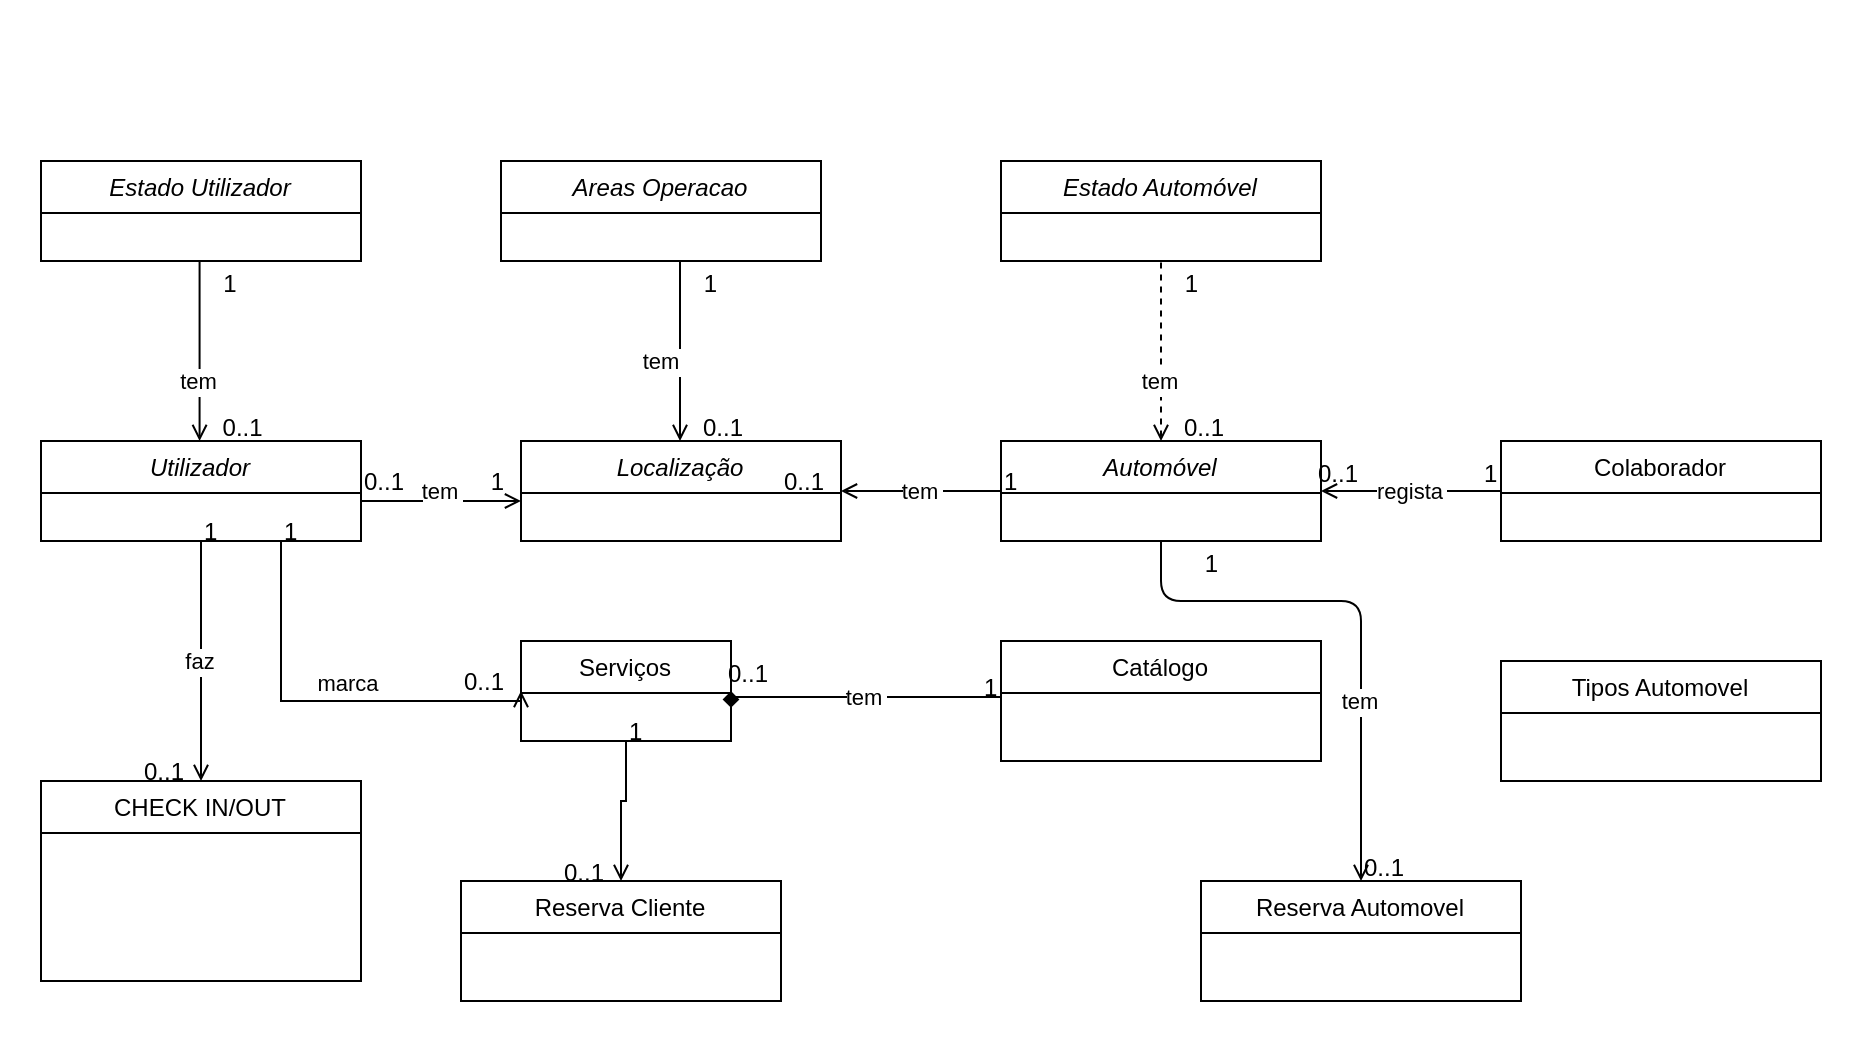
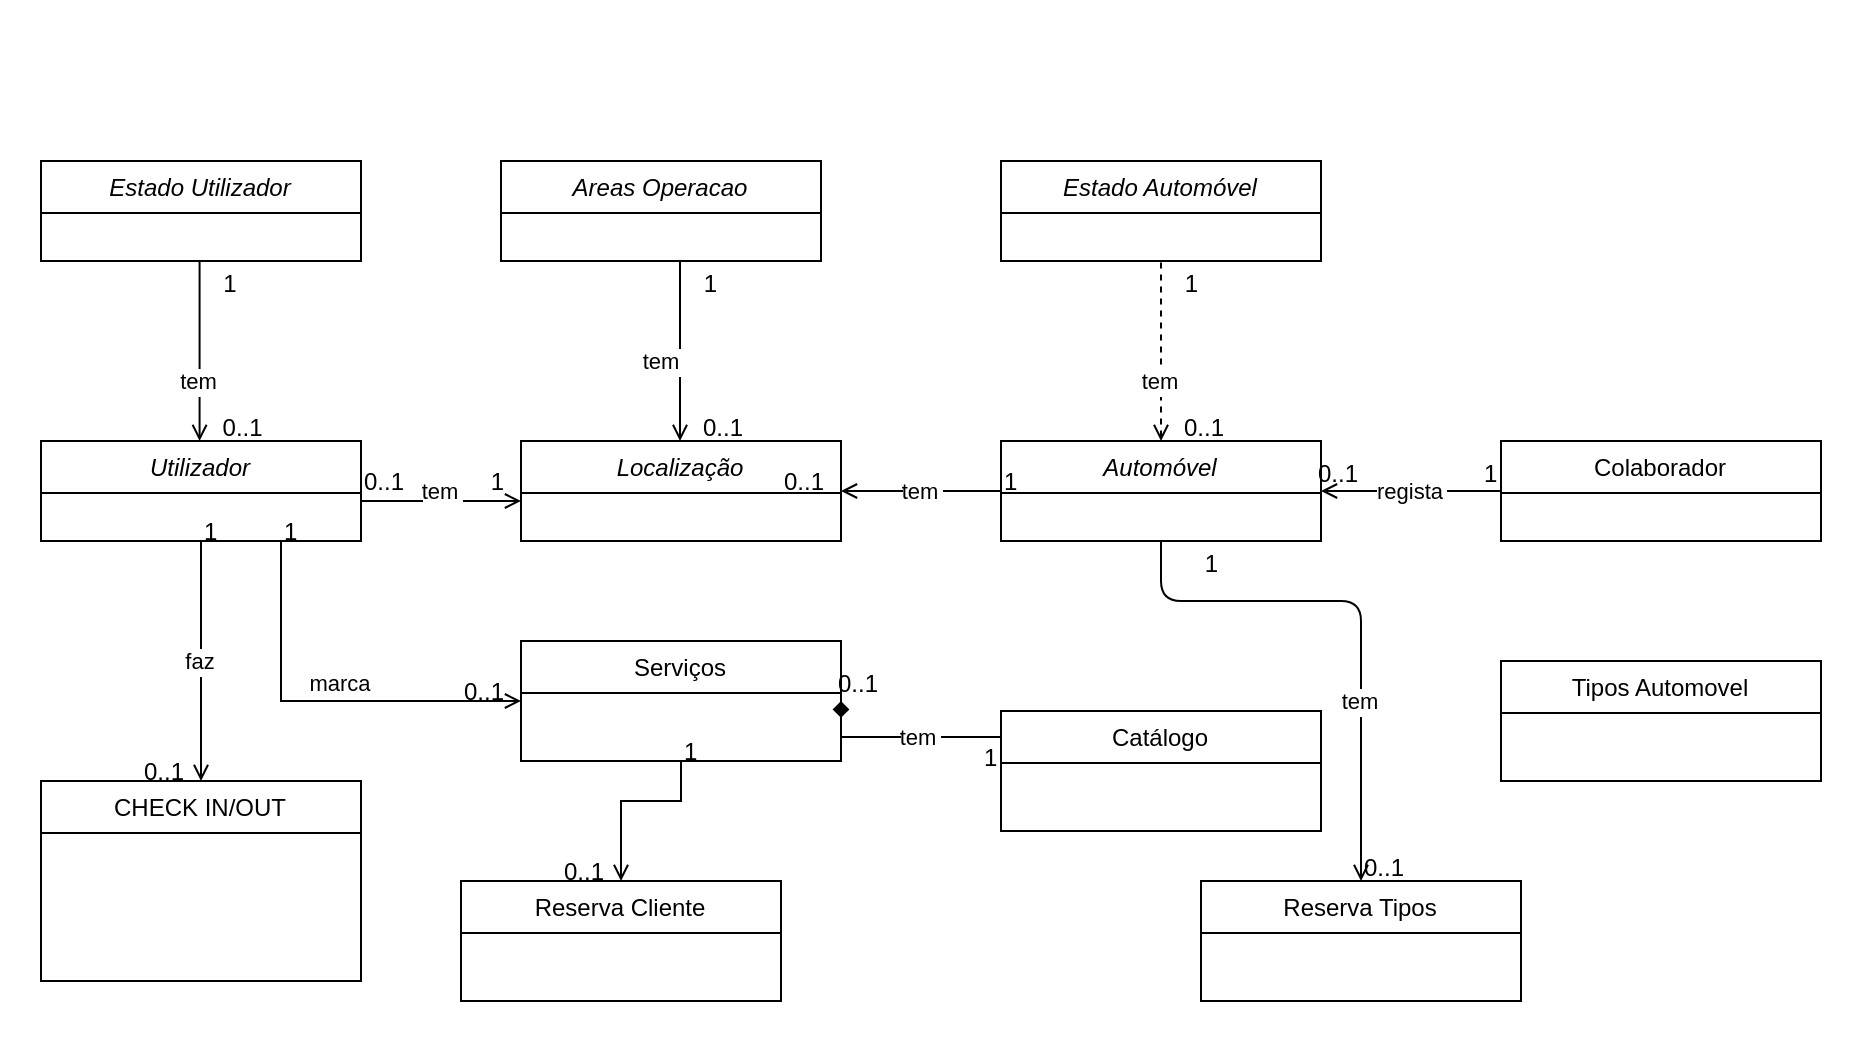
(626, 691) -> (681, 701)
(1161, 701) -> (1161, 771)
(1360, 908) -> (1360, 908)
